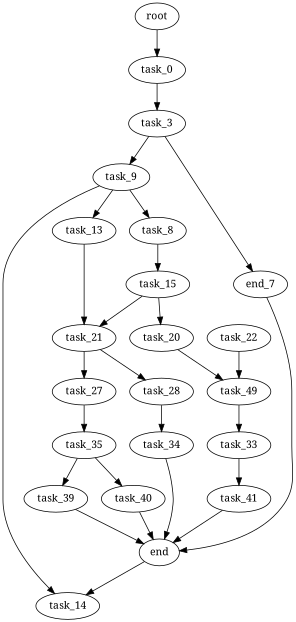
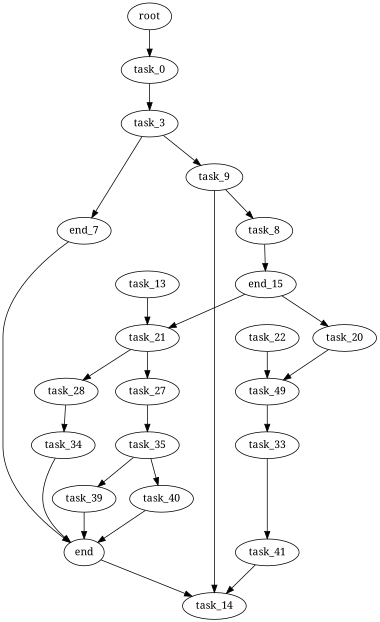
(105, 201) -> none
(158, 284) -> (266, 284)
(201, 524) -> (243, 577)
